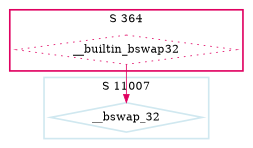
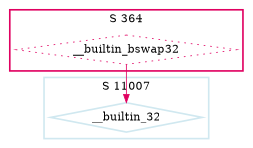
(126, 117) -> (126, 117)
